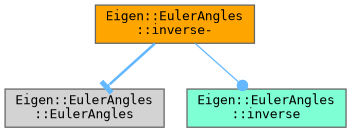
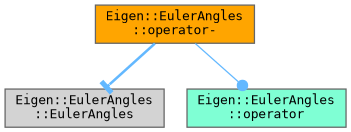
(175, 24) -> (175, 24)
(267, 108) -> (267, 108)
